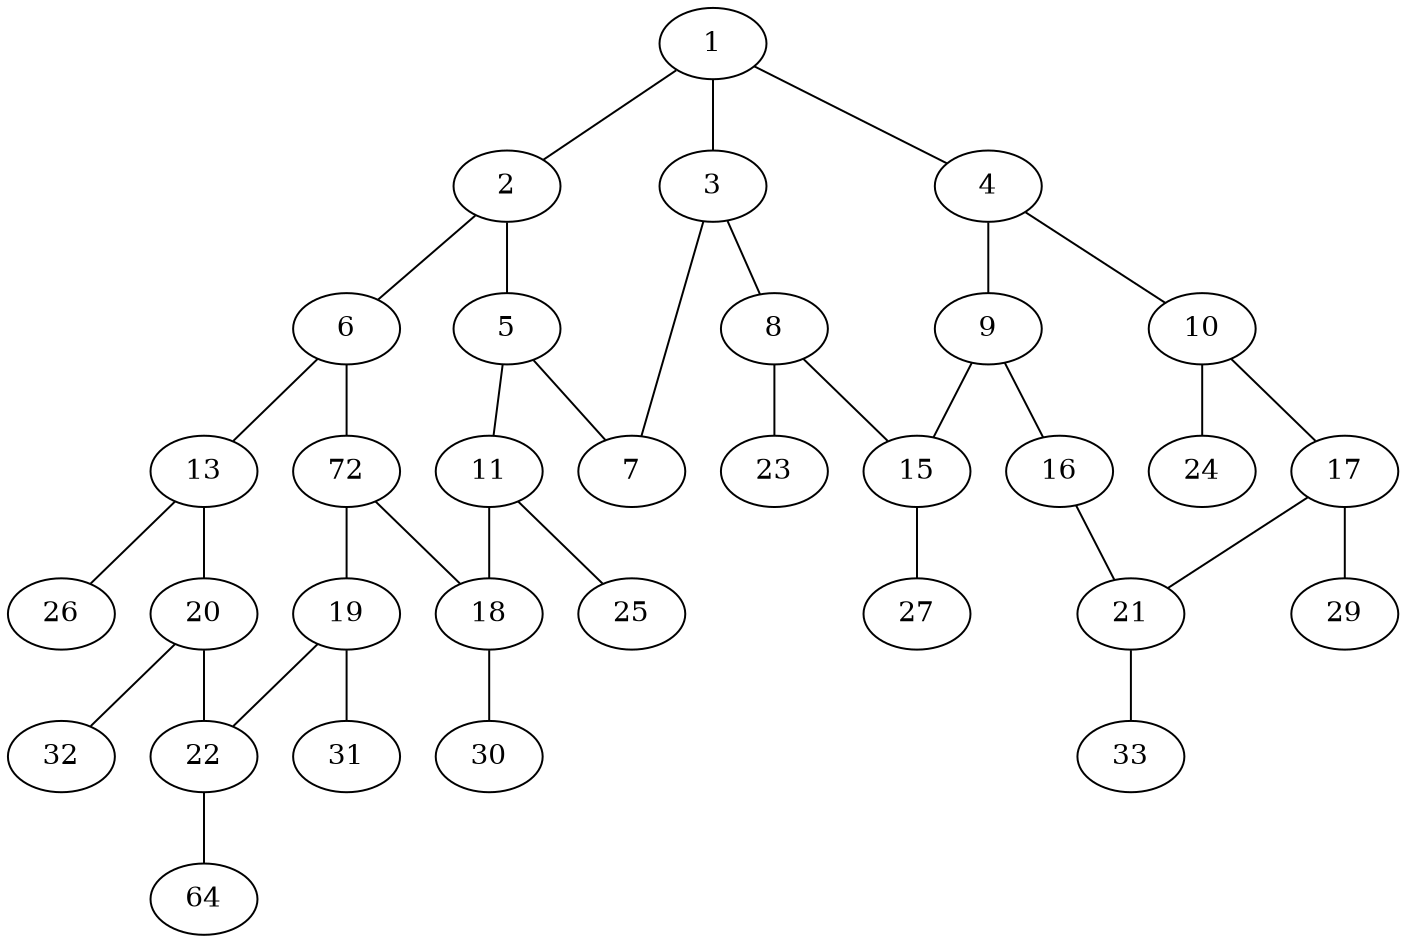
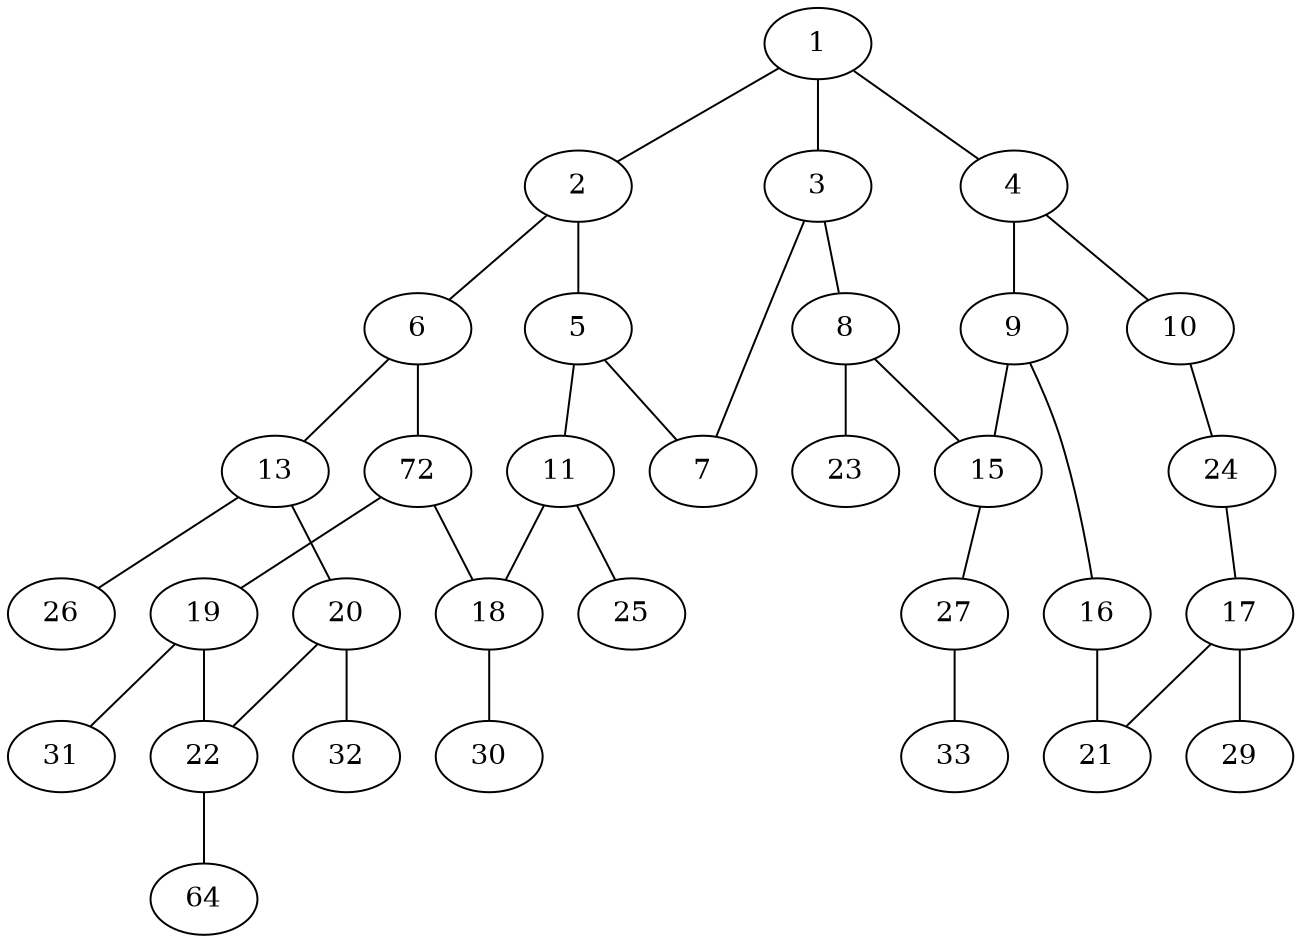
(1273, 400) -> (1231, 542)
(1131, 685) -> (955, 685)
